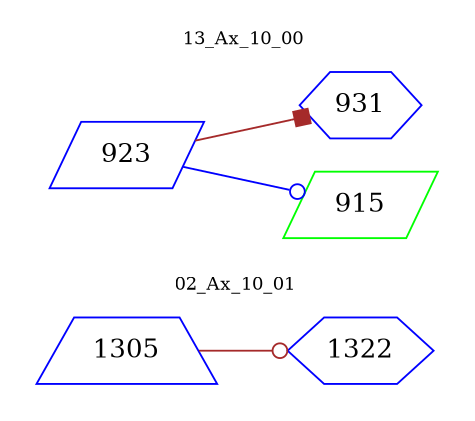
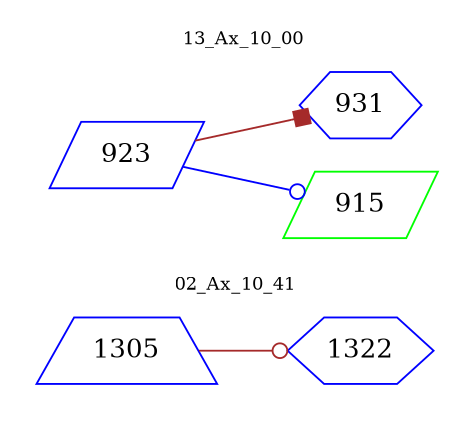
(235, 285) -> (235, 285)
